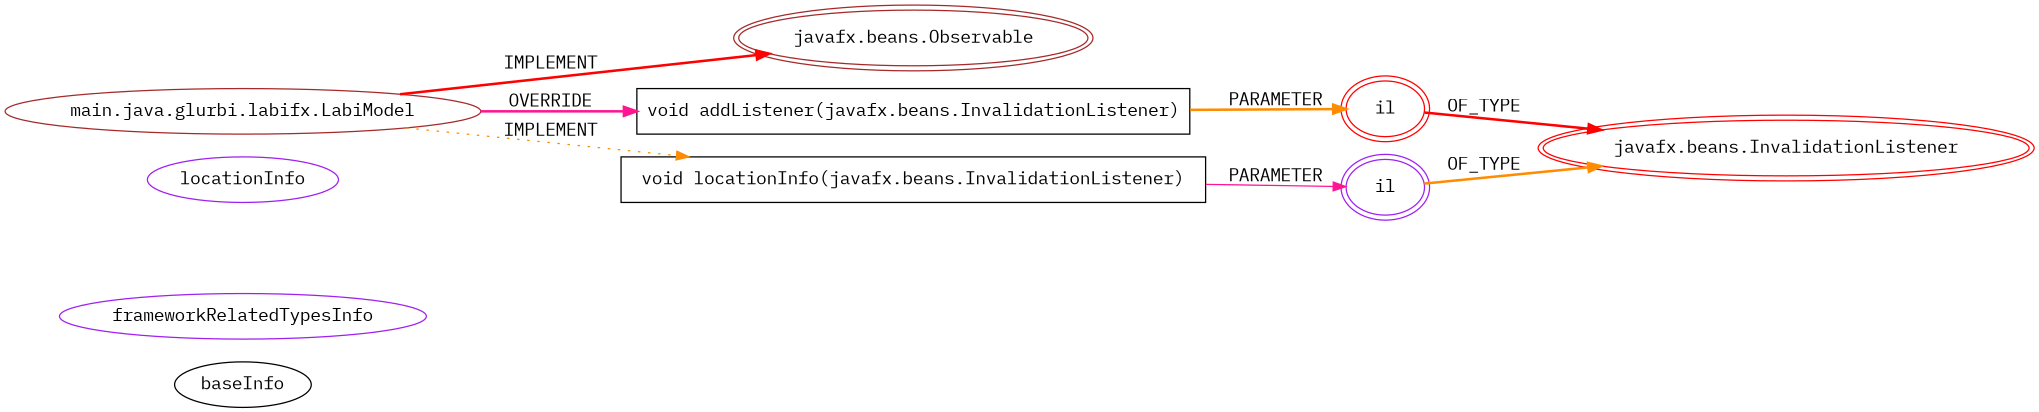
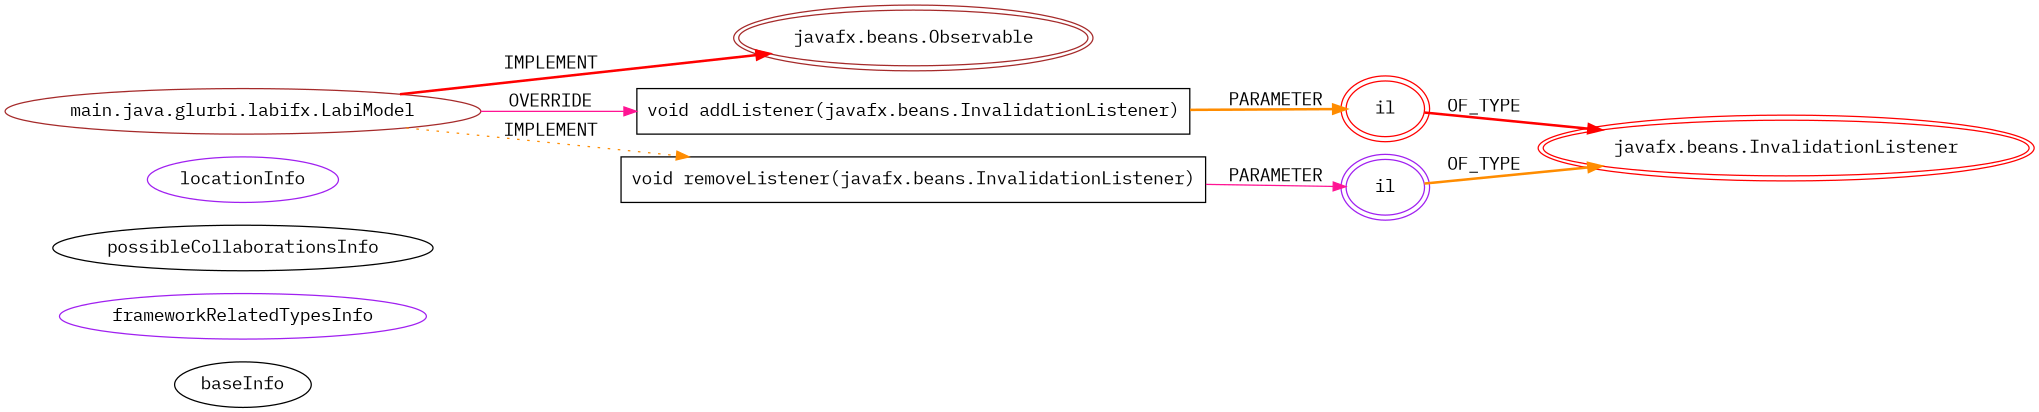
(552, 111) -> (552, 111)
(913, 180) -> (913, 180)
none -> (243, 248)
